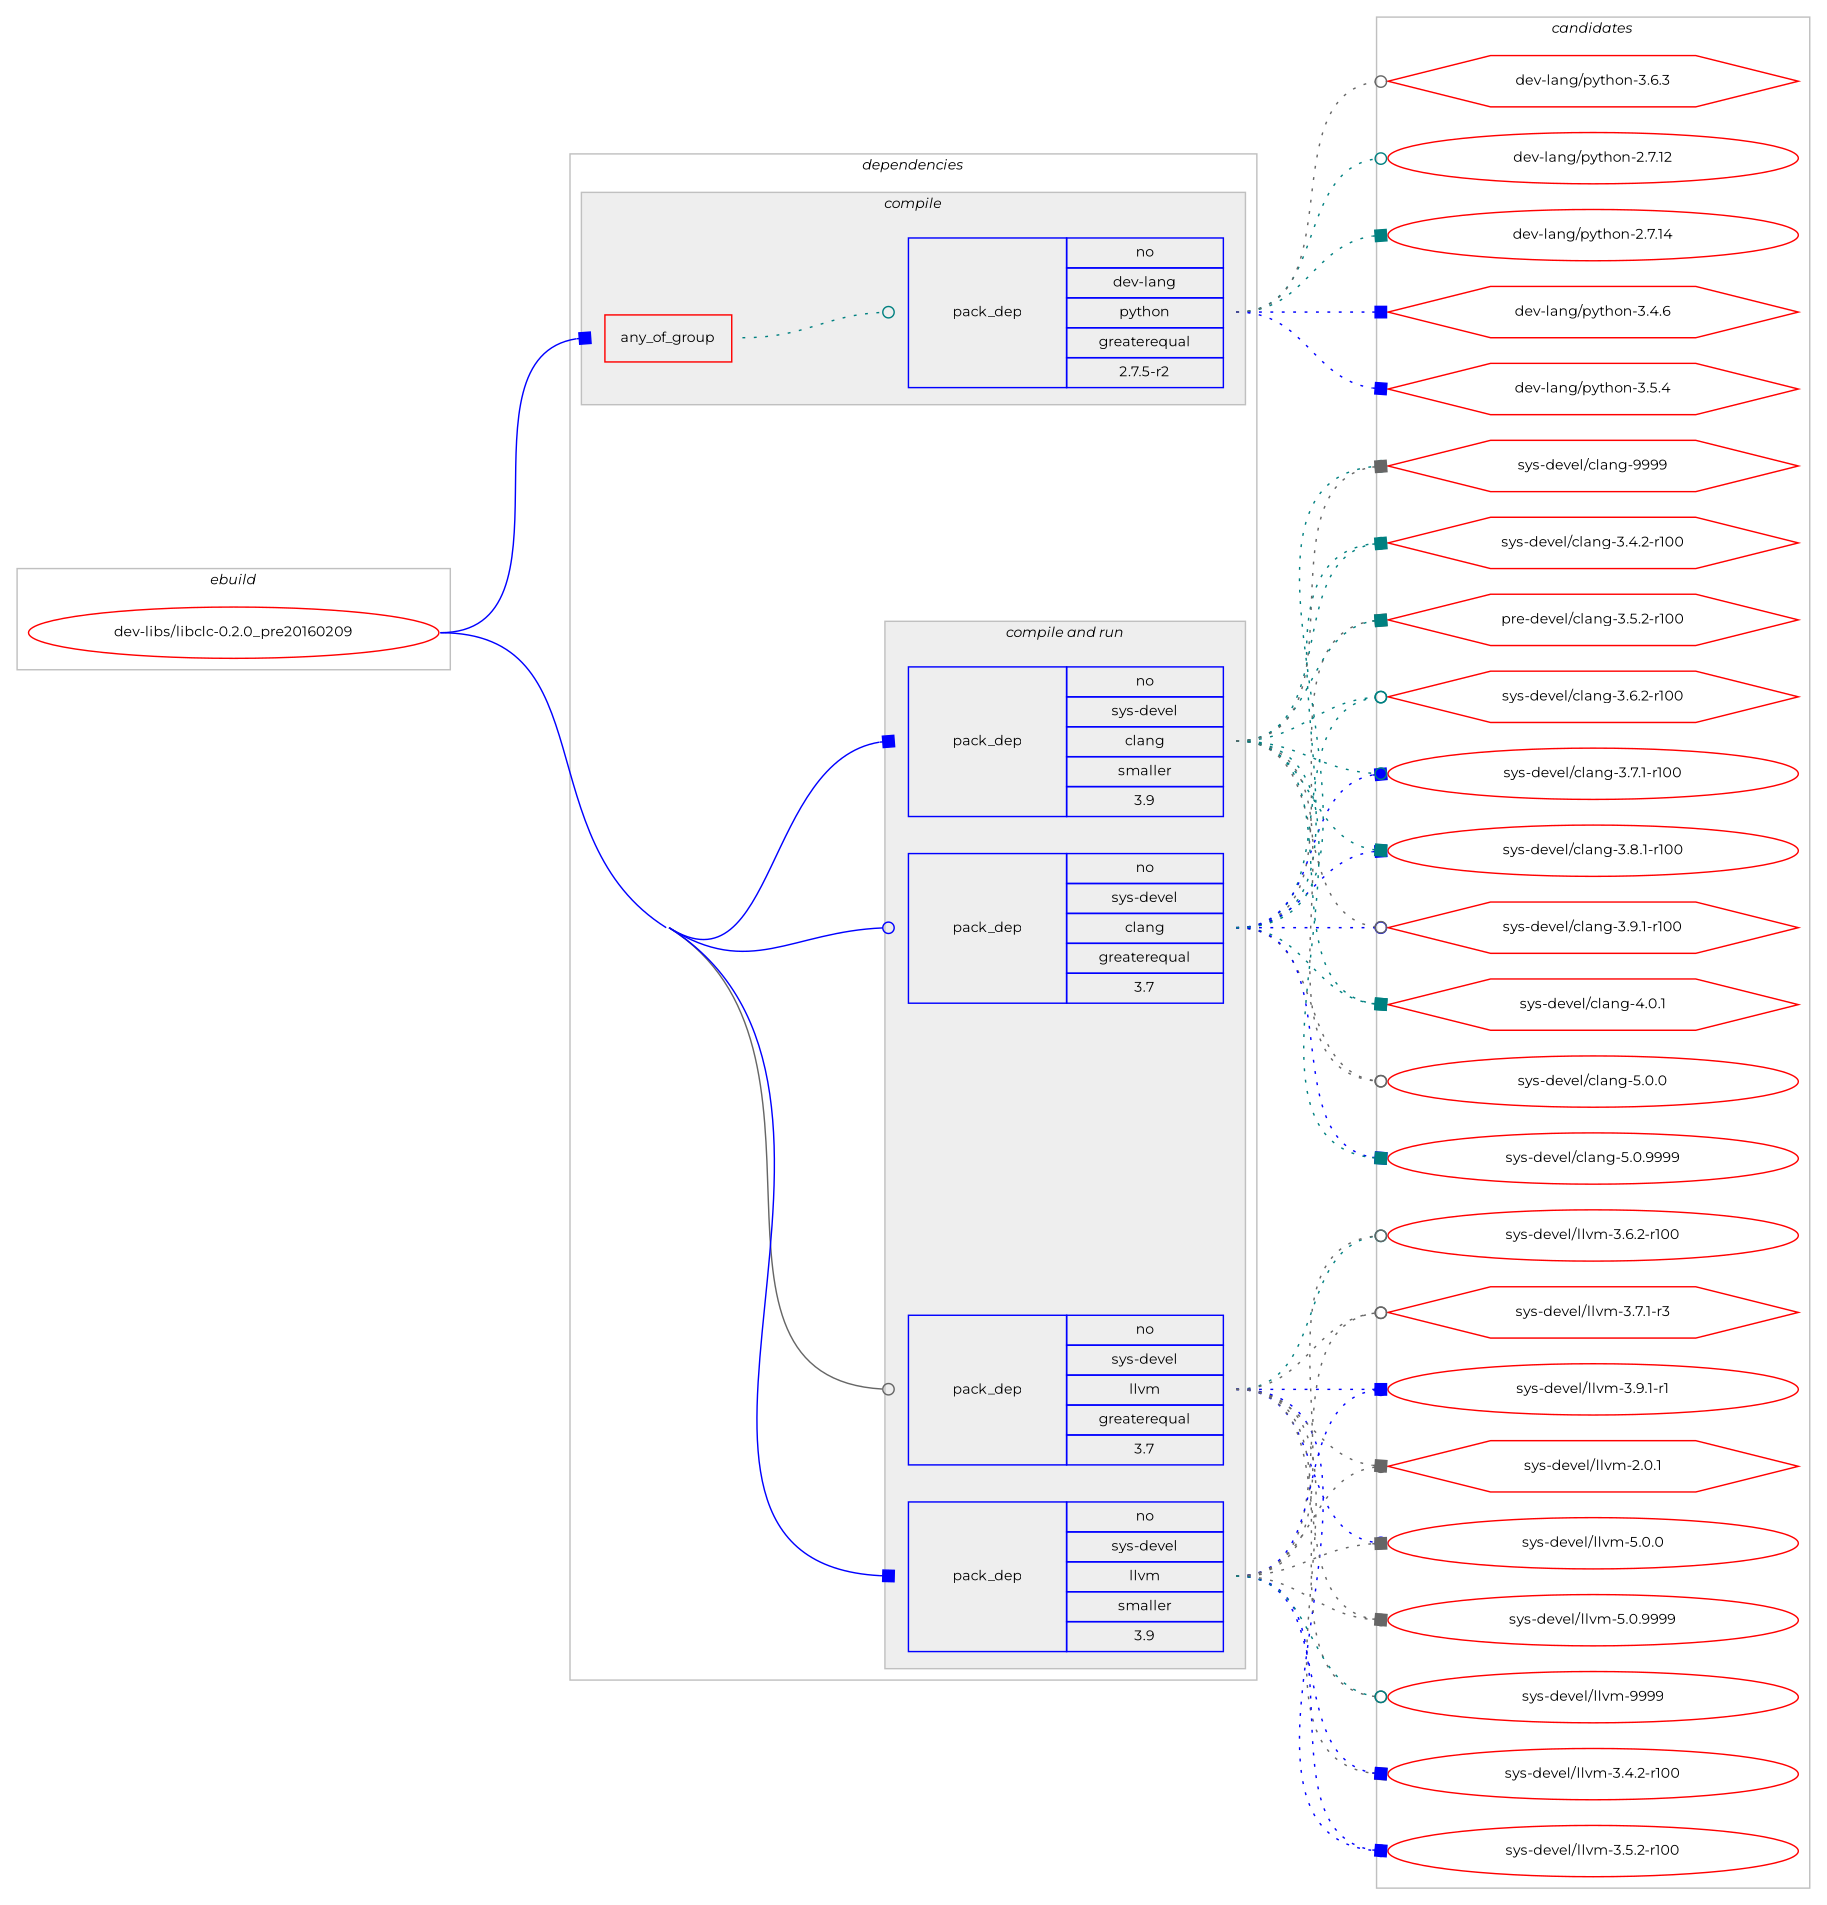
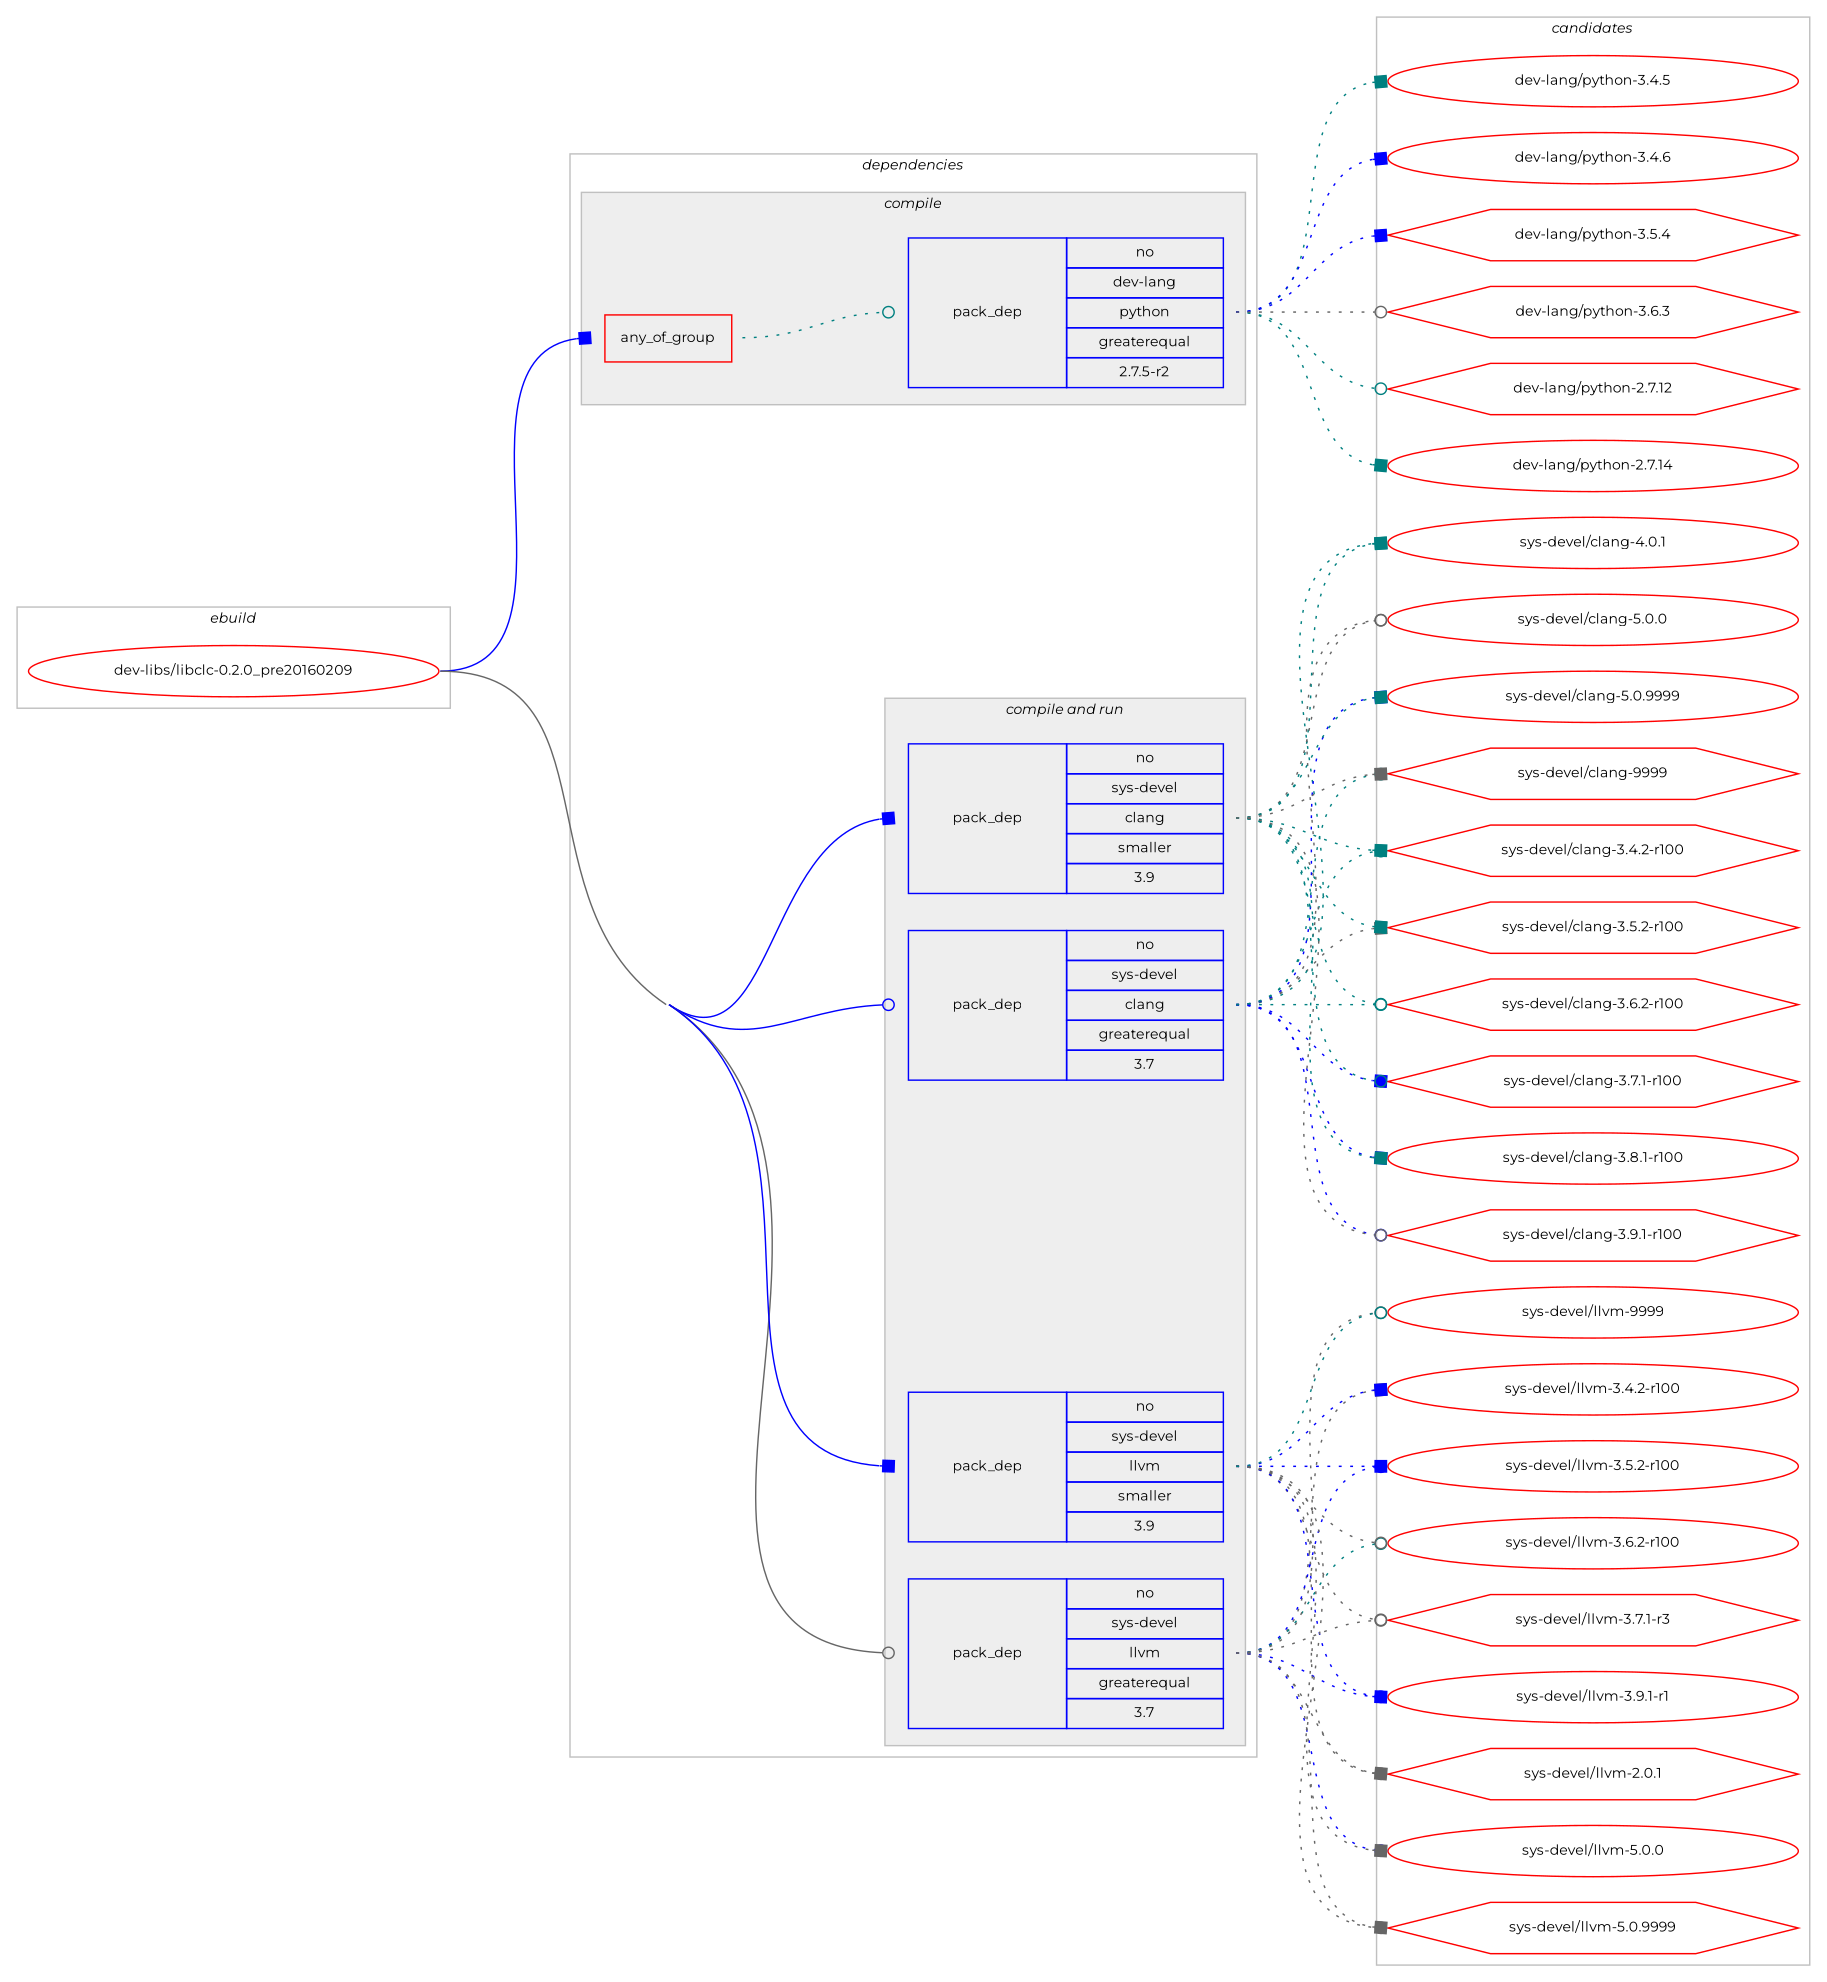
none -> (1593, 81)
(1593, 158) -> (1593, 389)
(1593, 312) -> (1593, 158)
(1593, 620) -> (1593, 928)
(1593, 774) -> (1593, 1082)
(1593, 1005) -> (1593, 543)
(1593, 1620) -> (1593, 1928)
